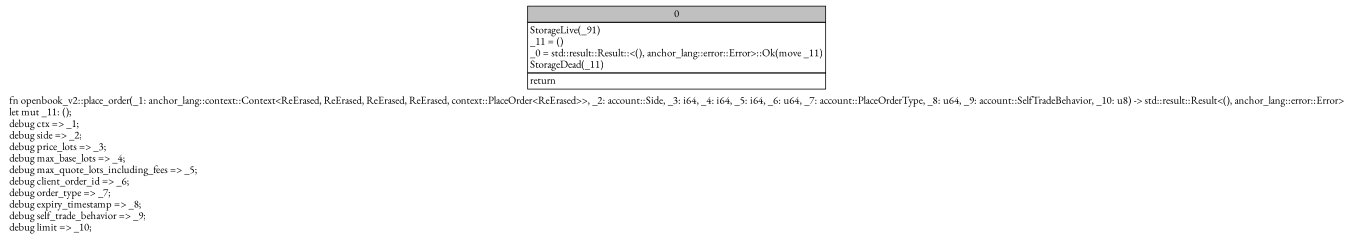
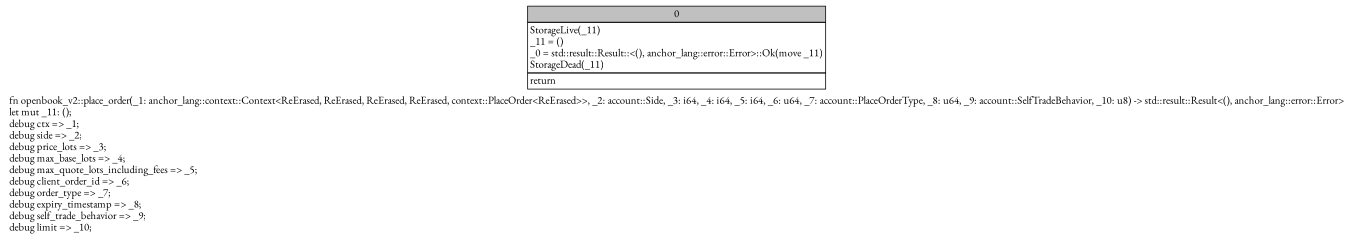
(565, 30) -> (565, 30)
